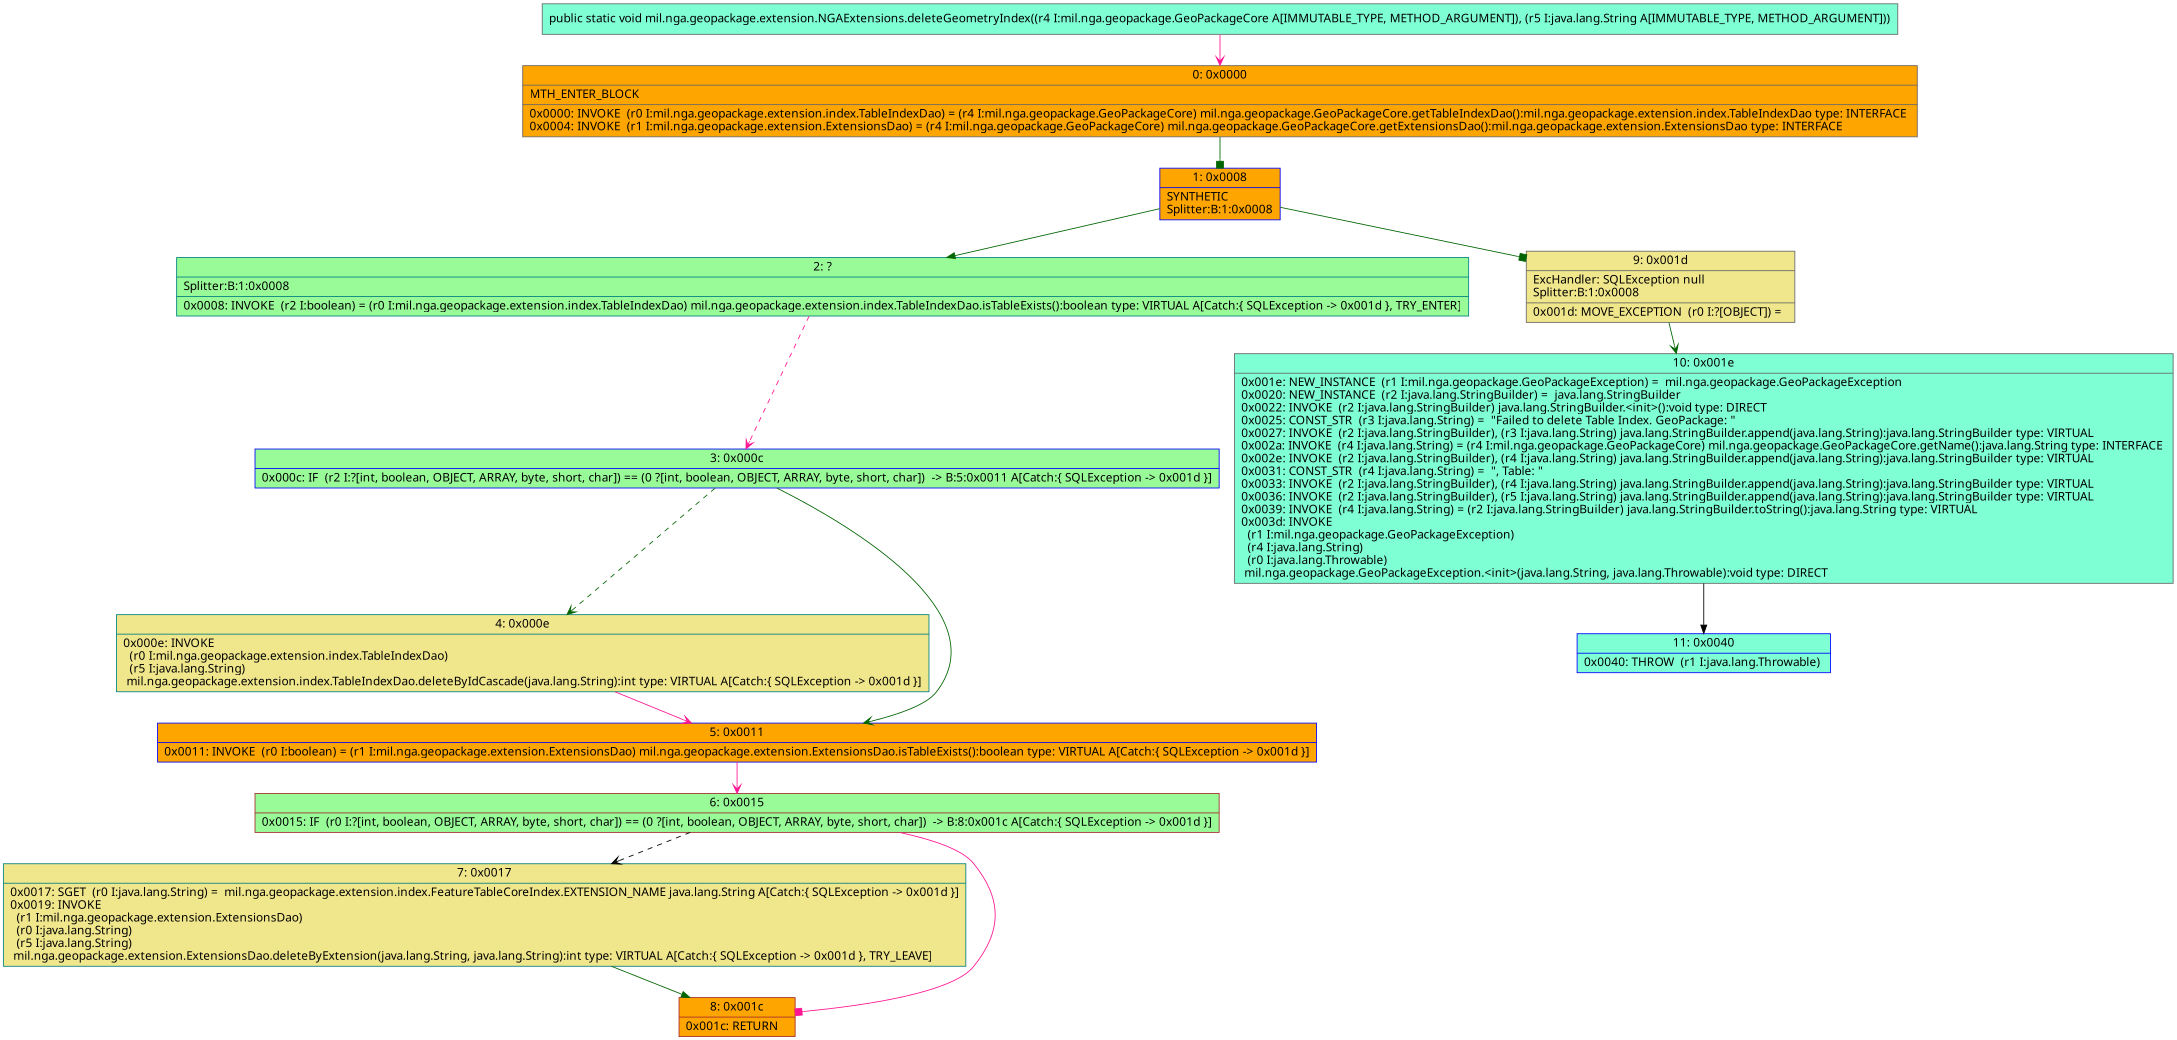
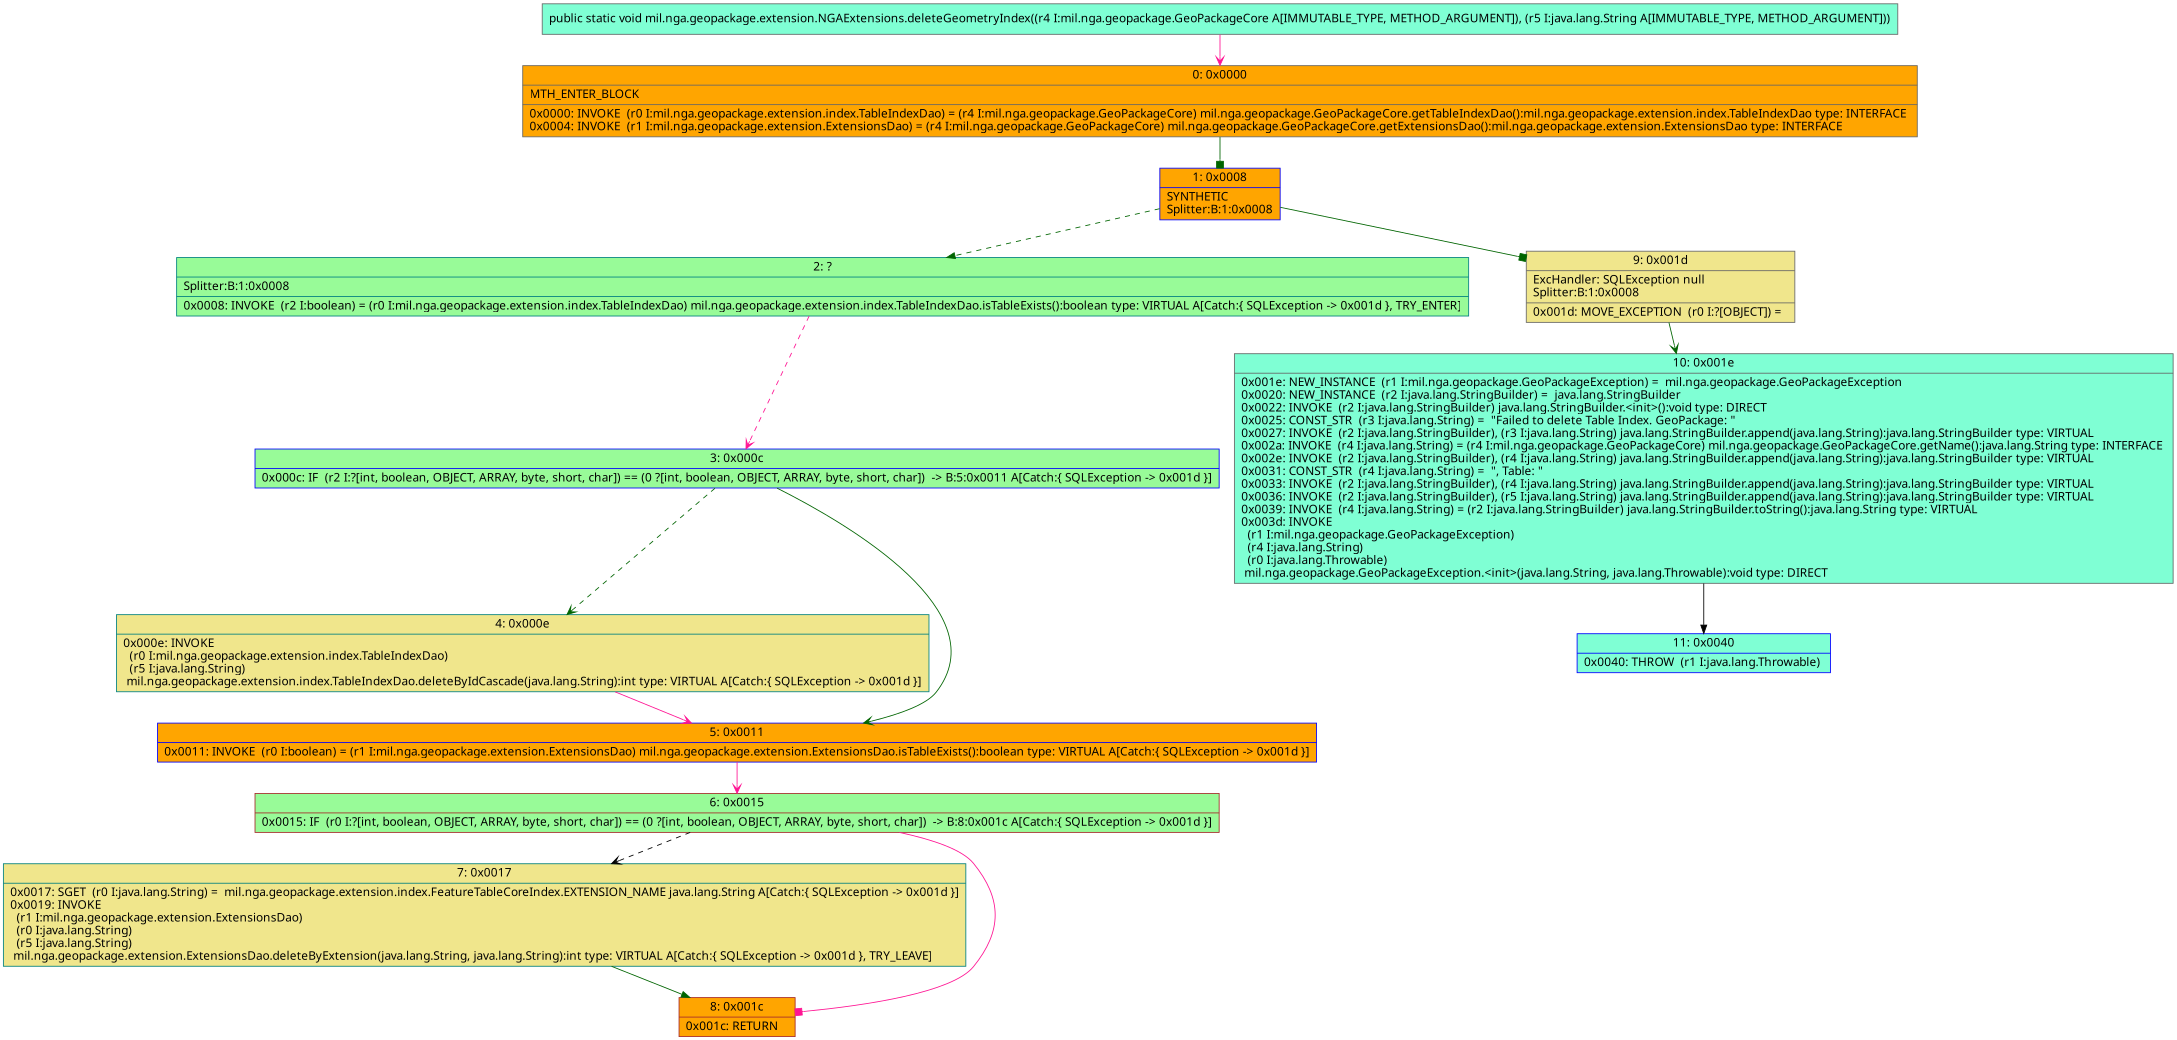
(1057, 232) -> (1057, 232)
